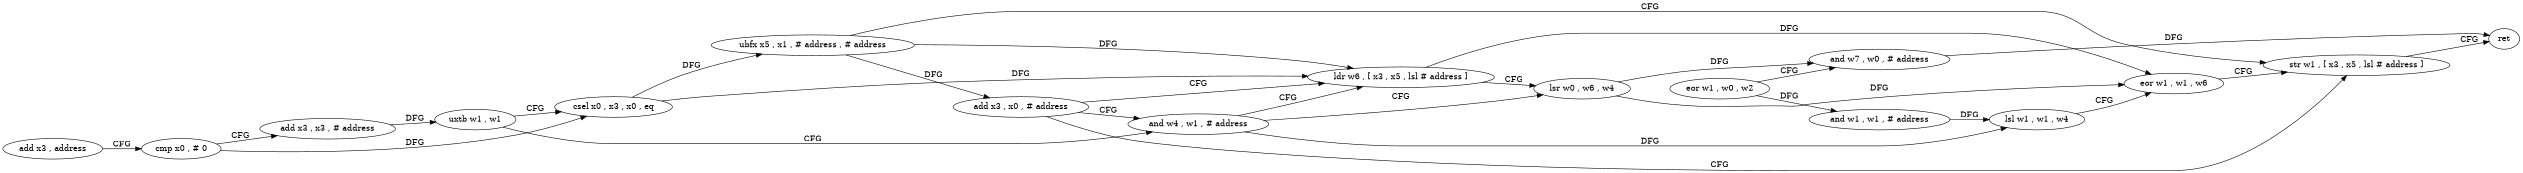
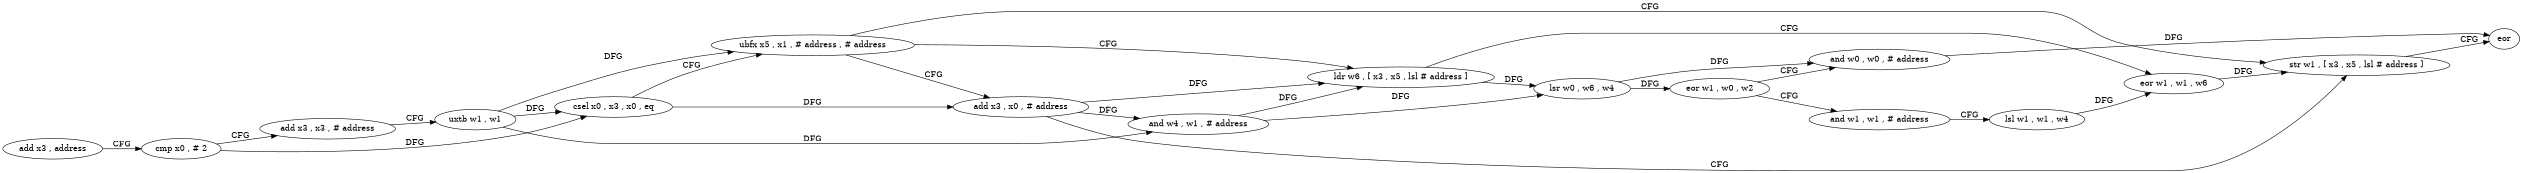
(1789, 29) -> (1789, 29)
(2504, 39) -> (2504, 39)
(1108, 44) -> (1108, 44)
(1879, 60) -> (1879, 60)
(692, 66) -> (692, 66)
(2243, 72) -> (2243, 72)
none -> (611, 75)
(934, 75) -> (934, 75)
(1514, 80) -> (1514, 80)
(982, 81) -> (810, 107)
(1198, 84) -> (1198, 84)
(1789, 96) -> (1789, 96)
(1401, 97) -> (1401, 97)
(1288, 98) -> (1288, 98)
(1867, 99) -> (1647, 89)
(2104, 101) -> (2104, 101)
(535, 109) -> (535, 109)
(1108, 111) -> (1108, 111)
(1970, 115) -> (1970, 115)
(415, 119) -> (415, 119)
(813, 139) -> (813, 139)
(1623, 146) -> none
(181, 149) -> (181, 149)
